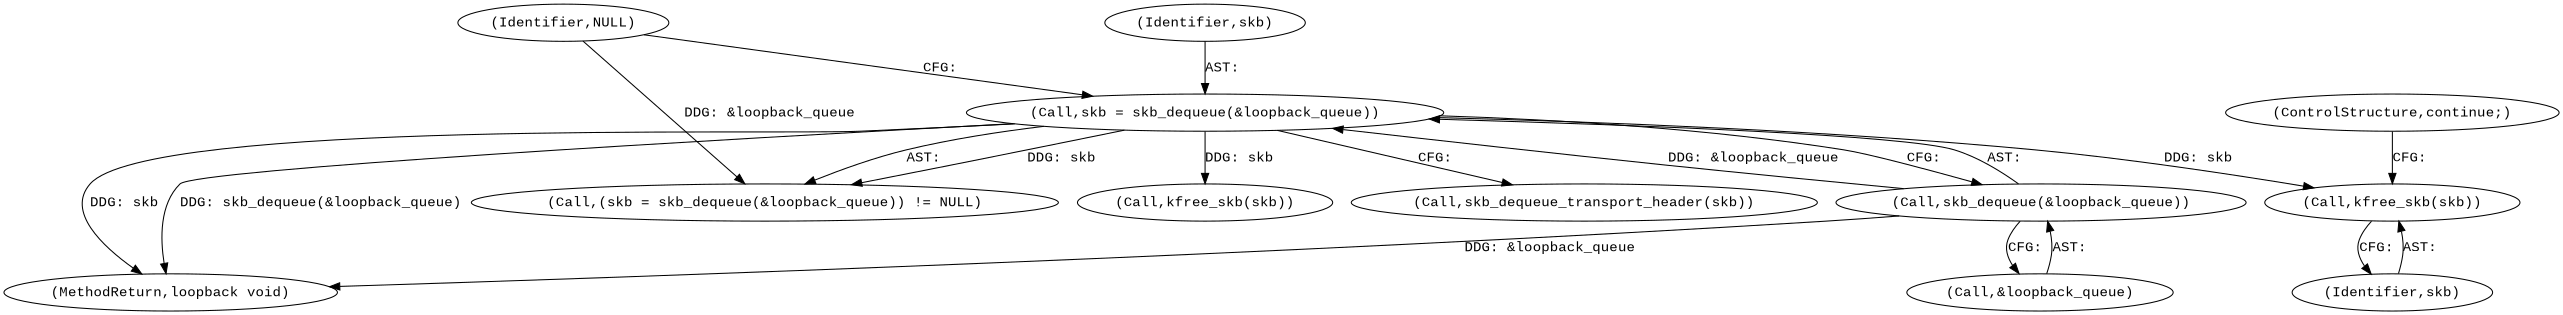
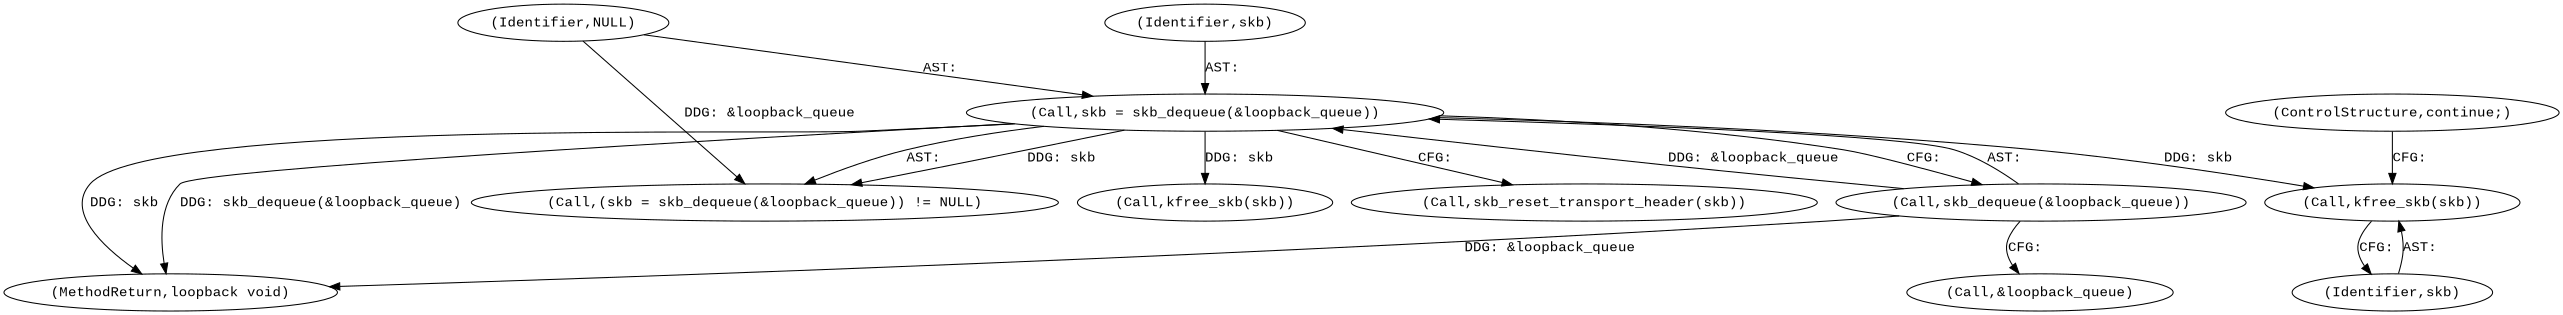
(945, 68) -> (945, 68)
(1584, 203) -> (1584, 203)
(2052, 253) -> none
